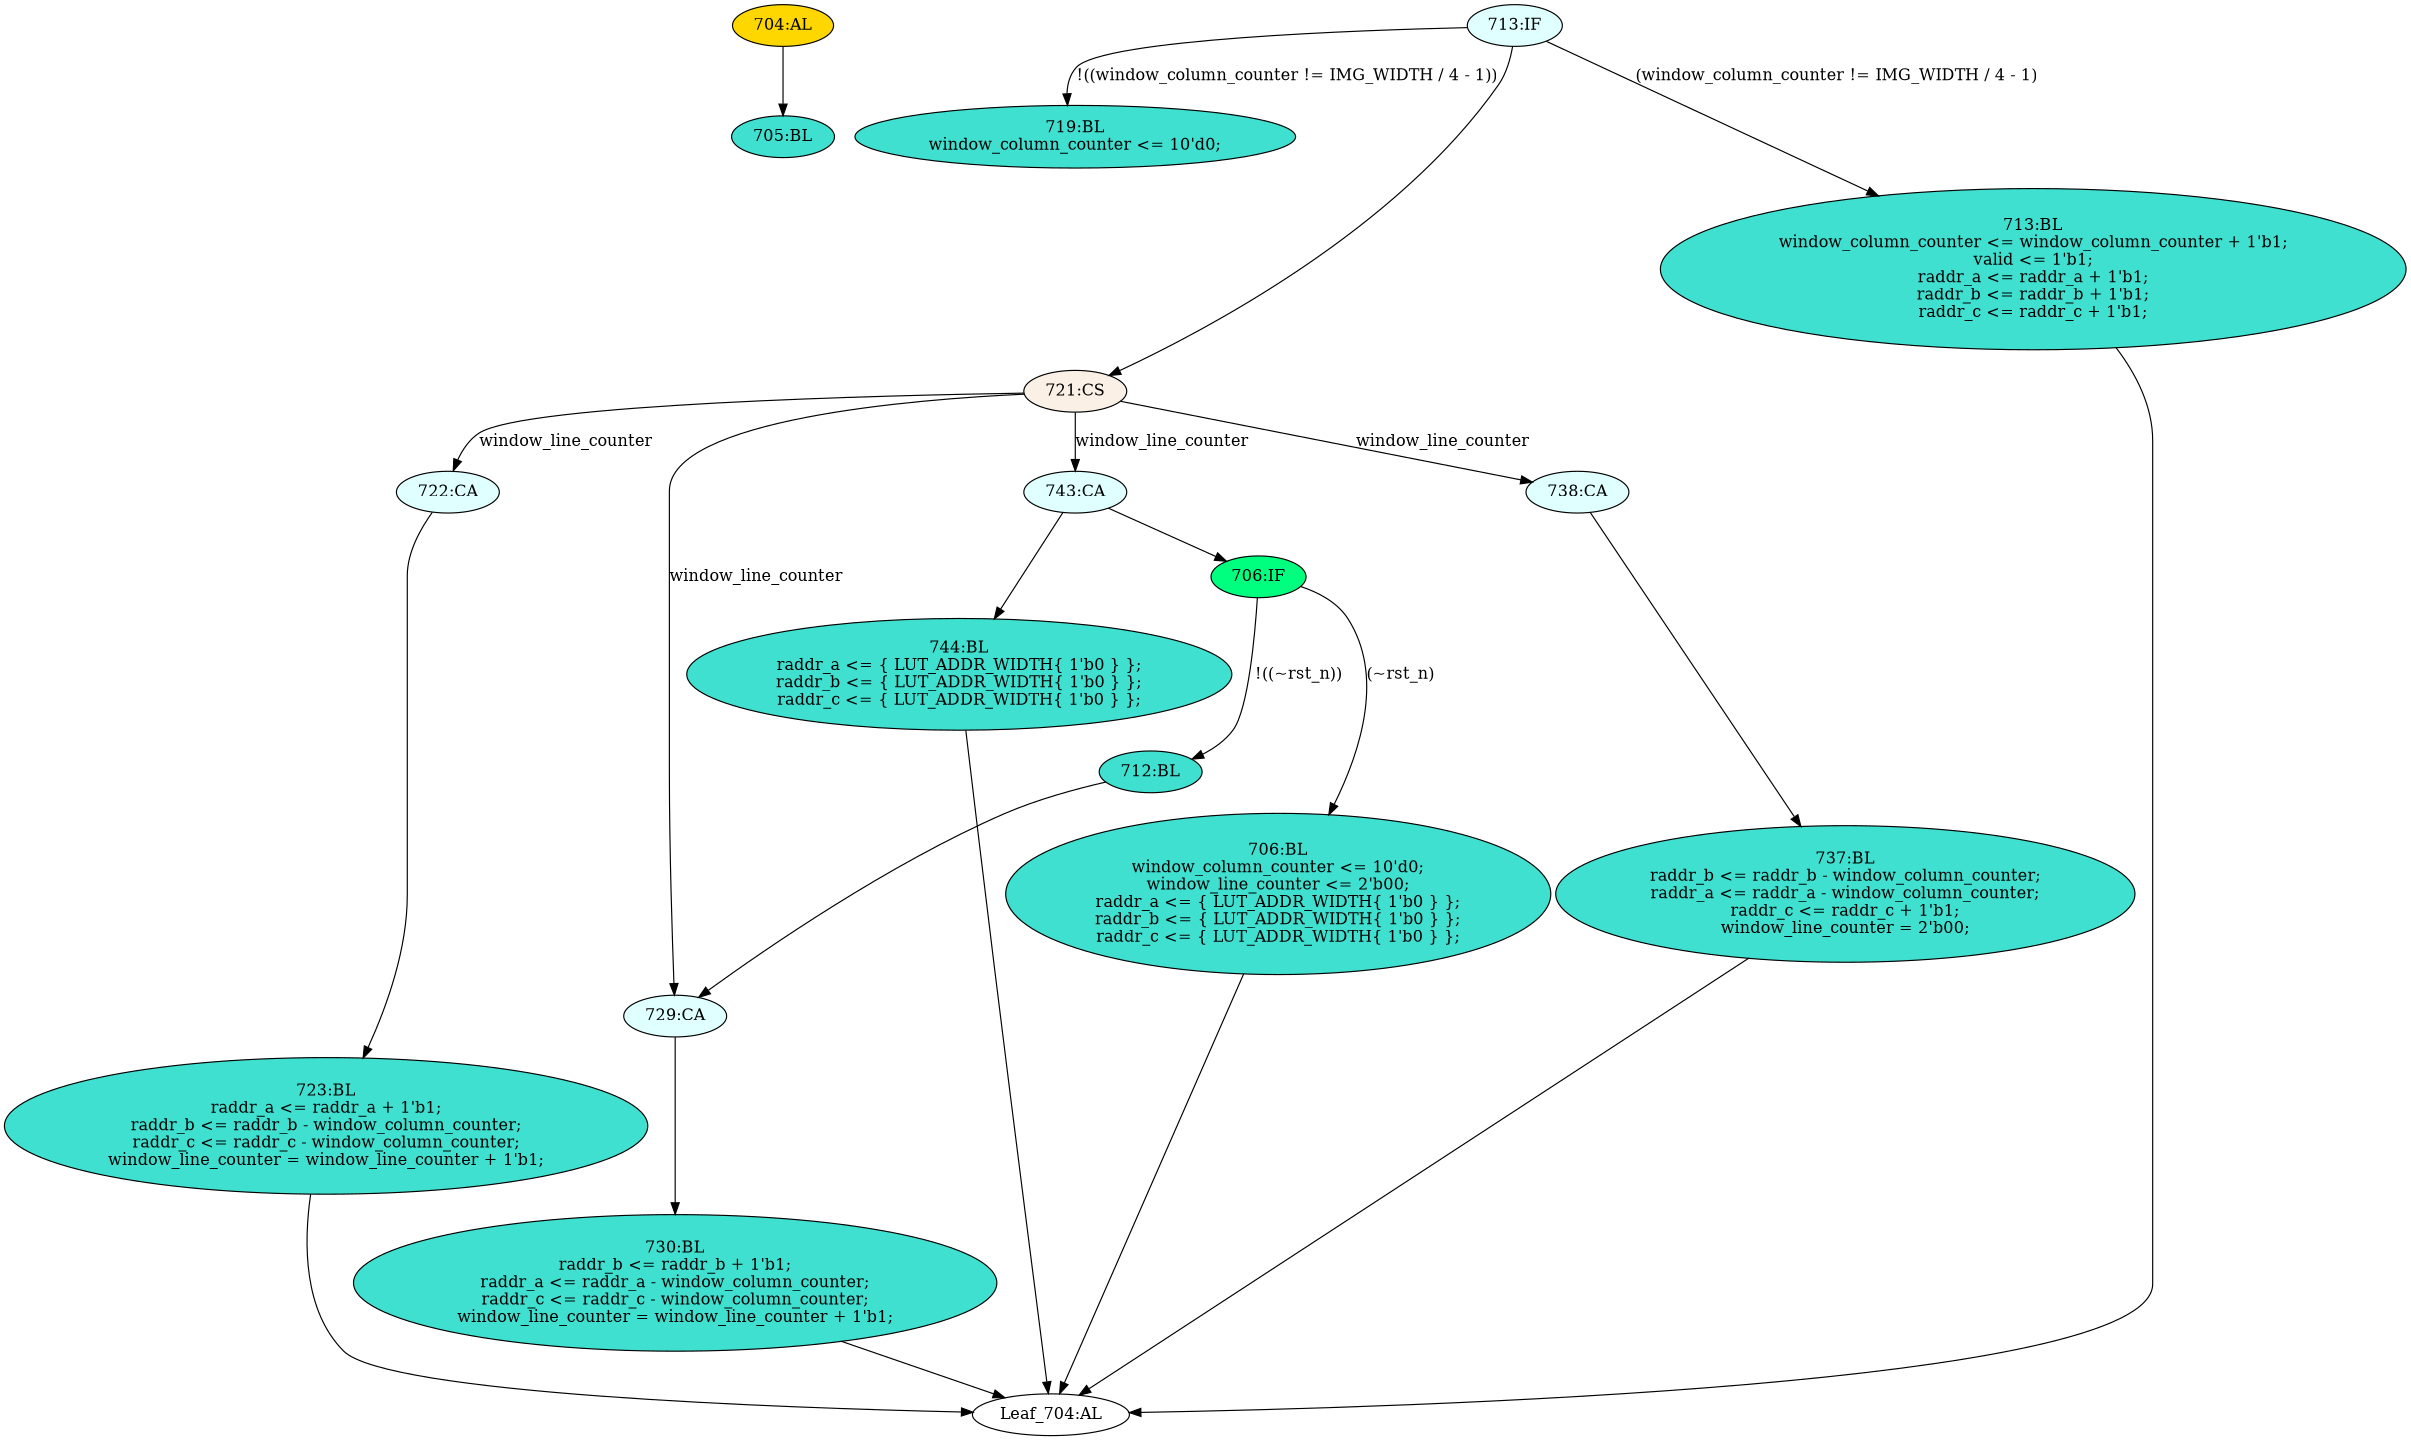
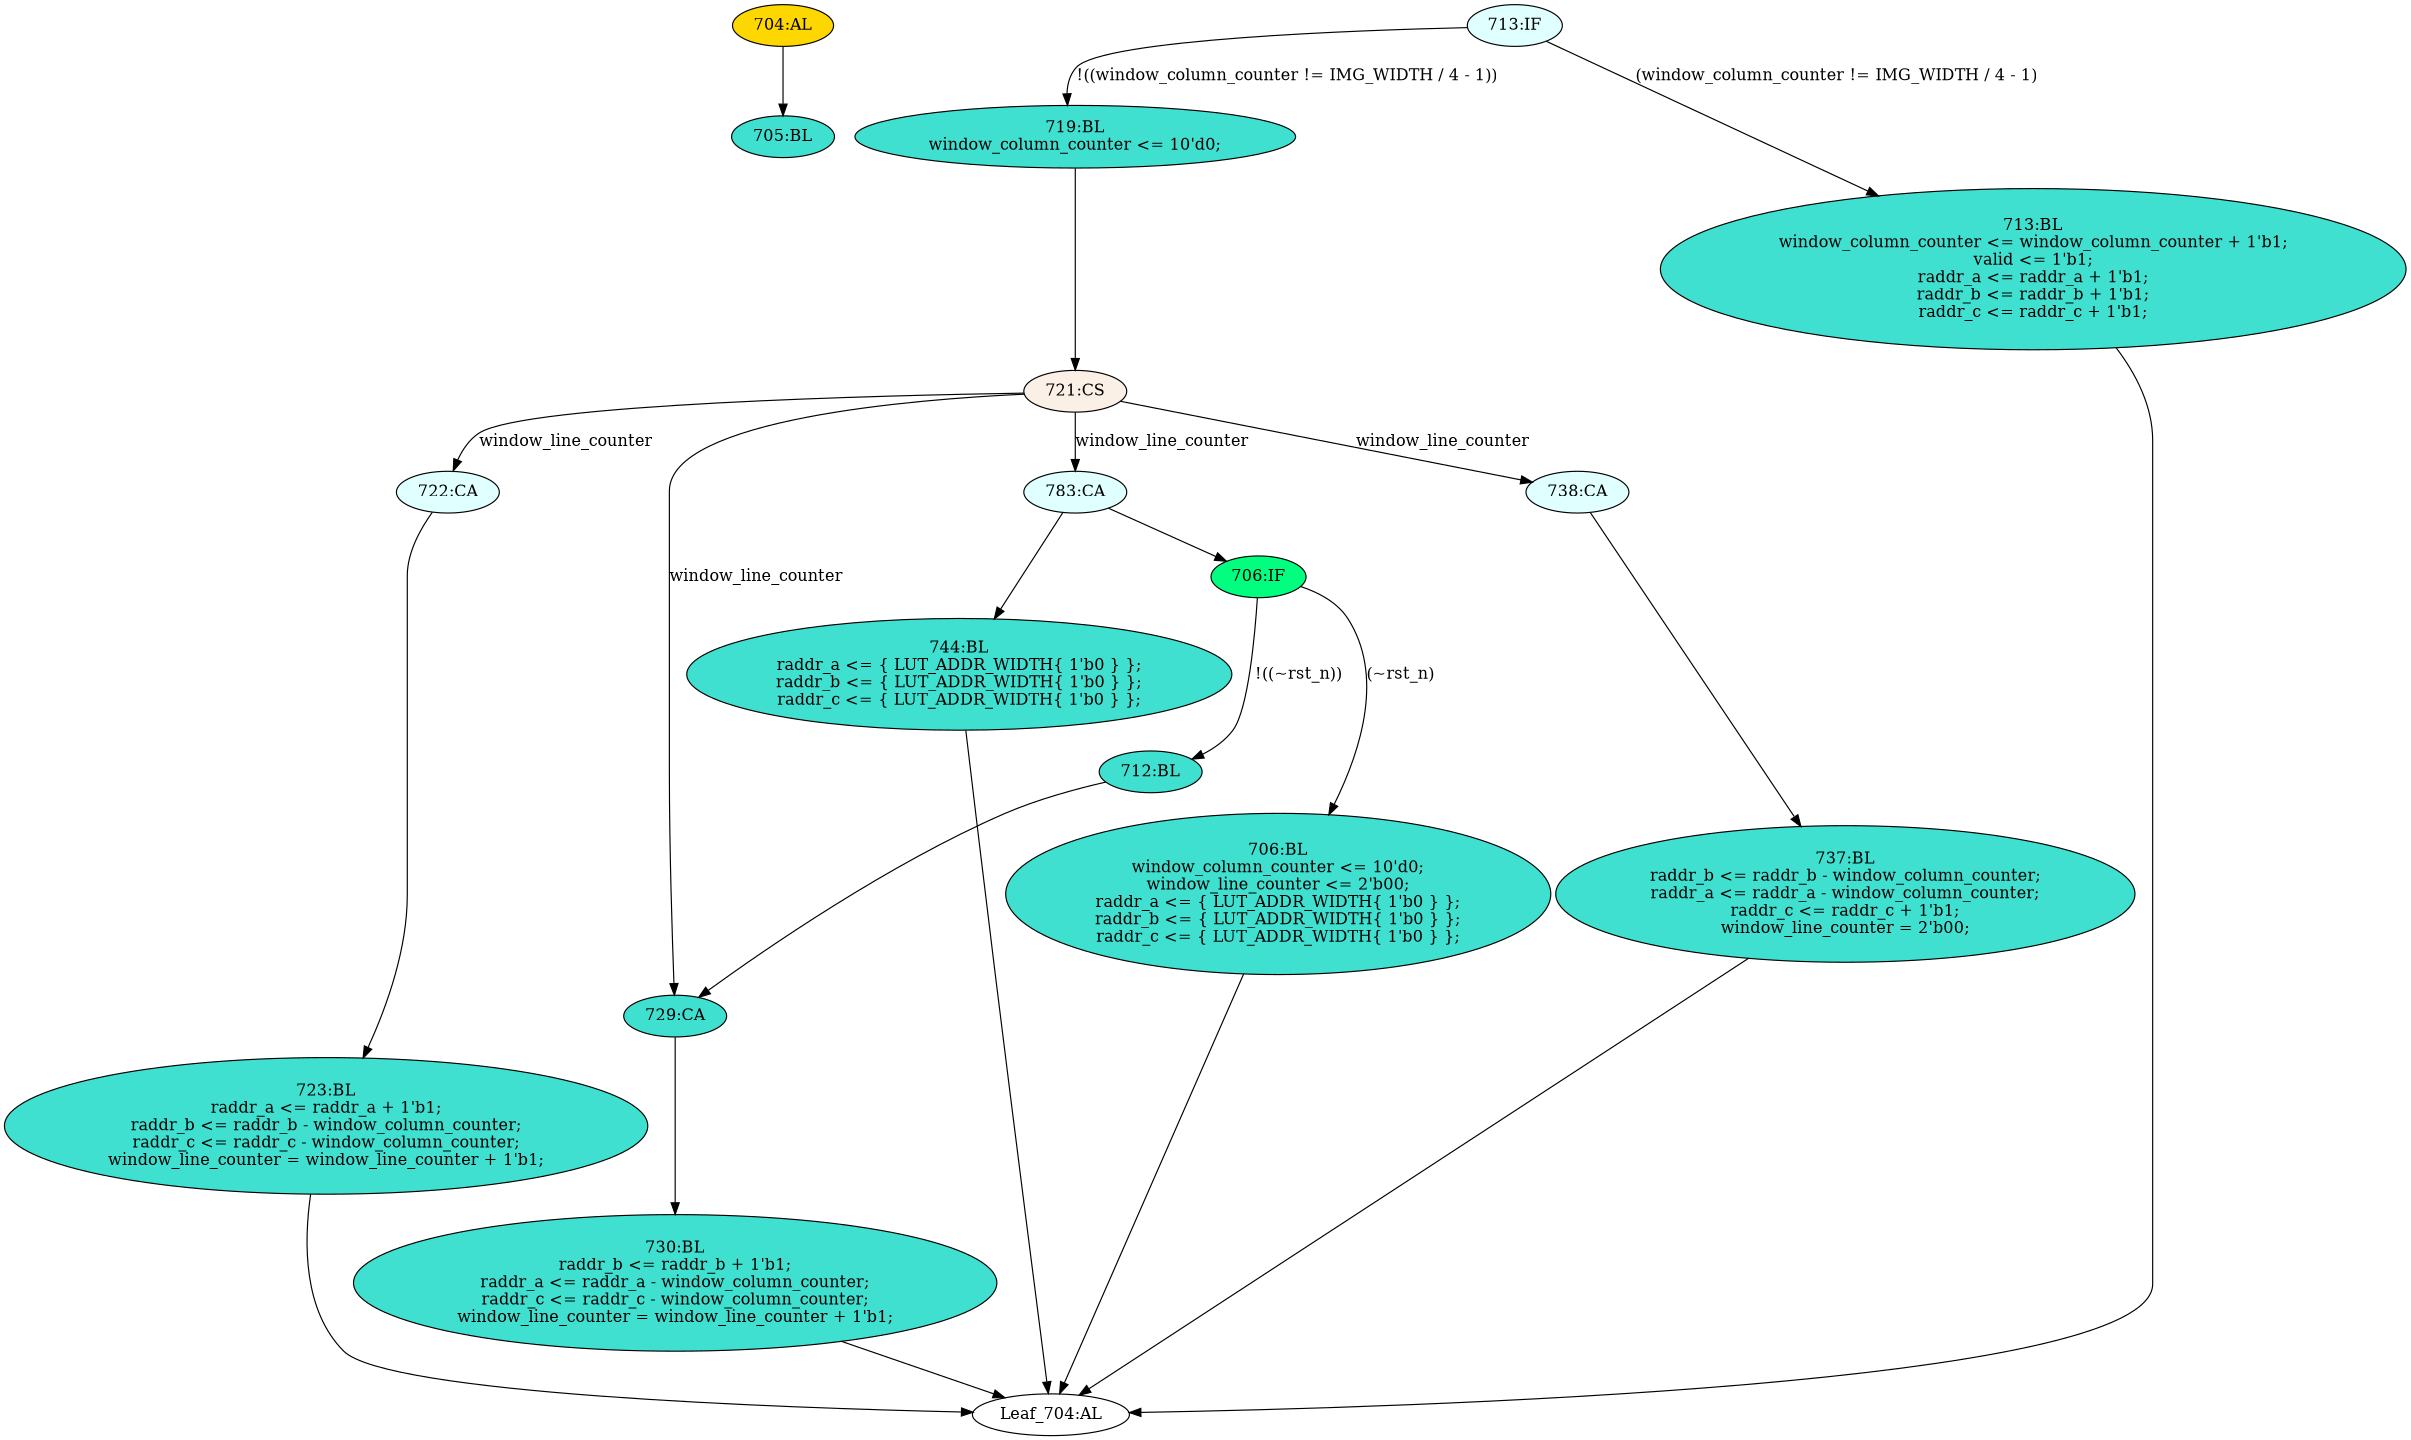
(1343, 238) -> (1075, 263)
(1075, 492) -> (1075, 492)
(675, 1016) -> (675, 1016)
